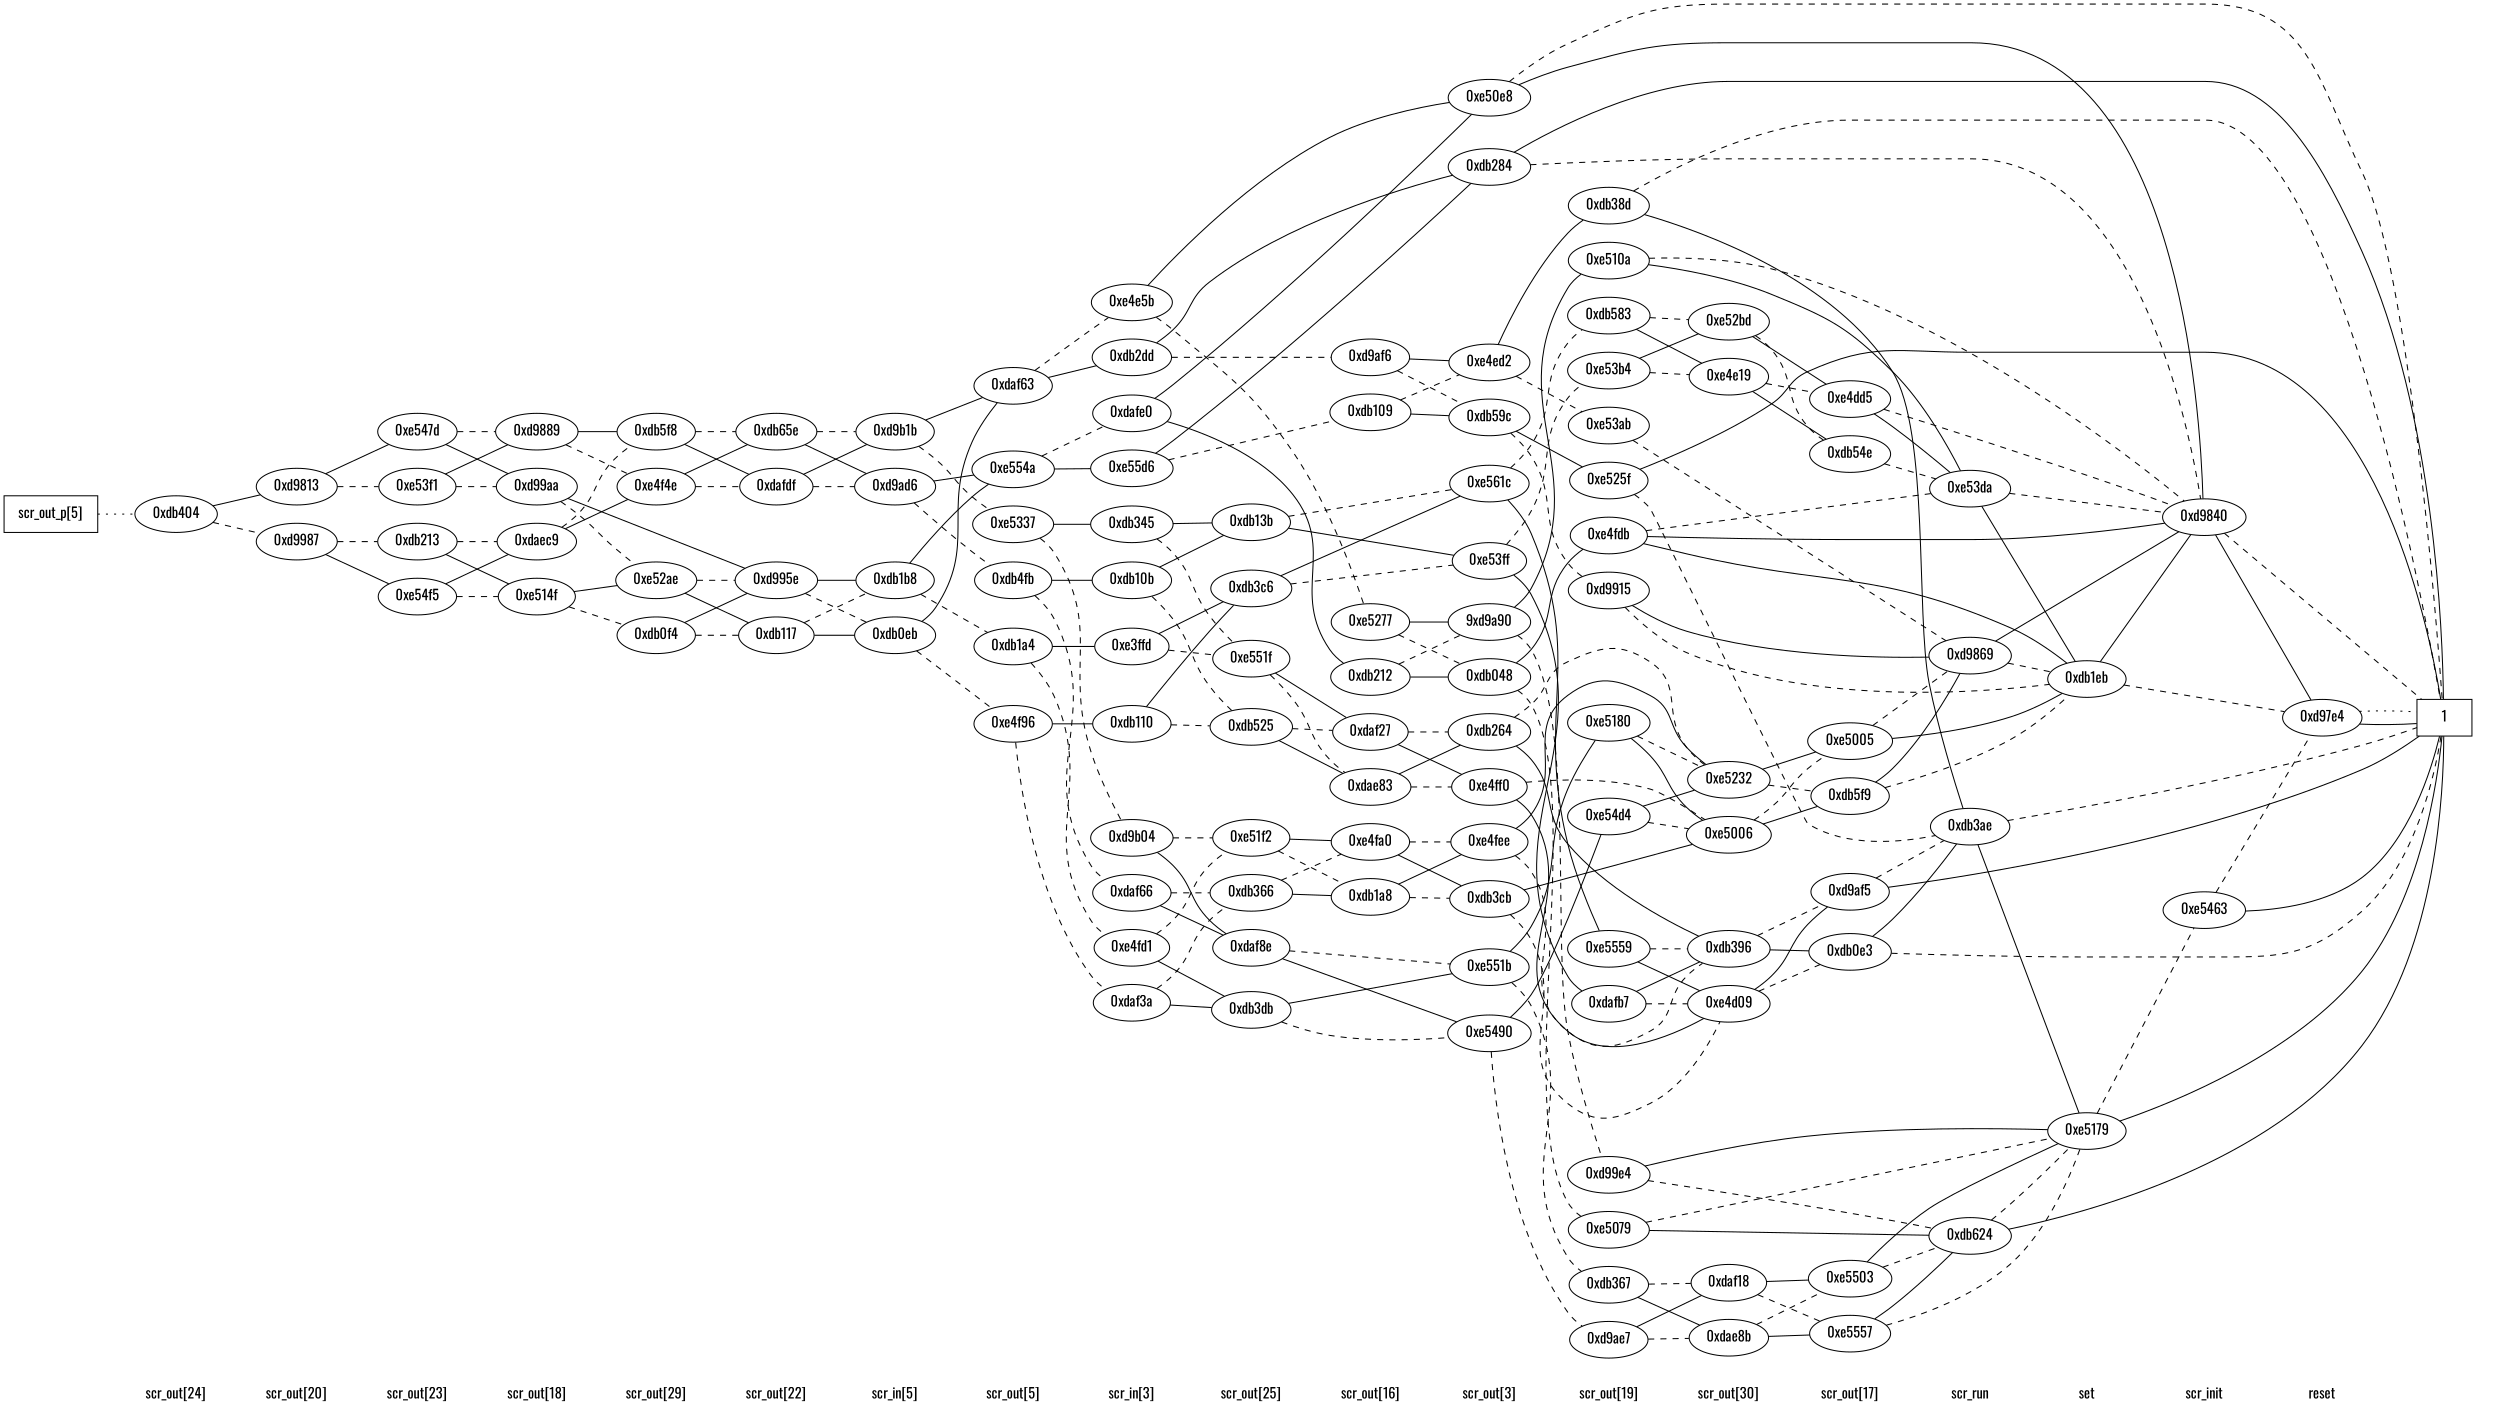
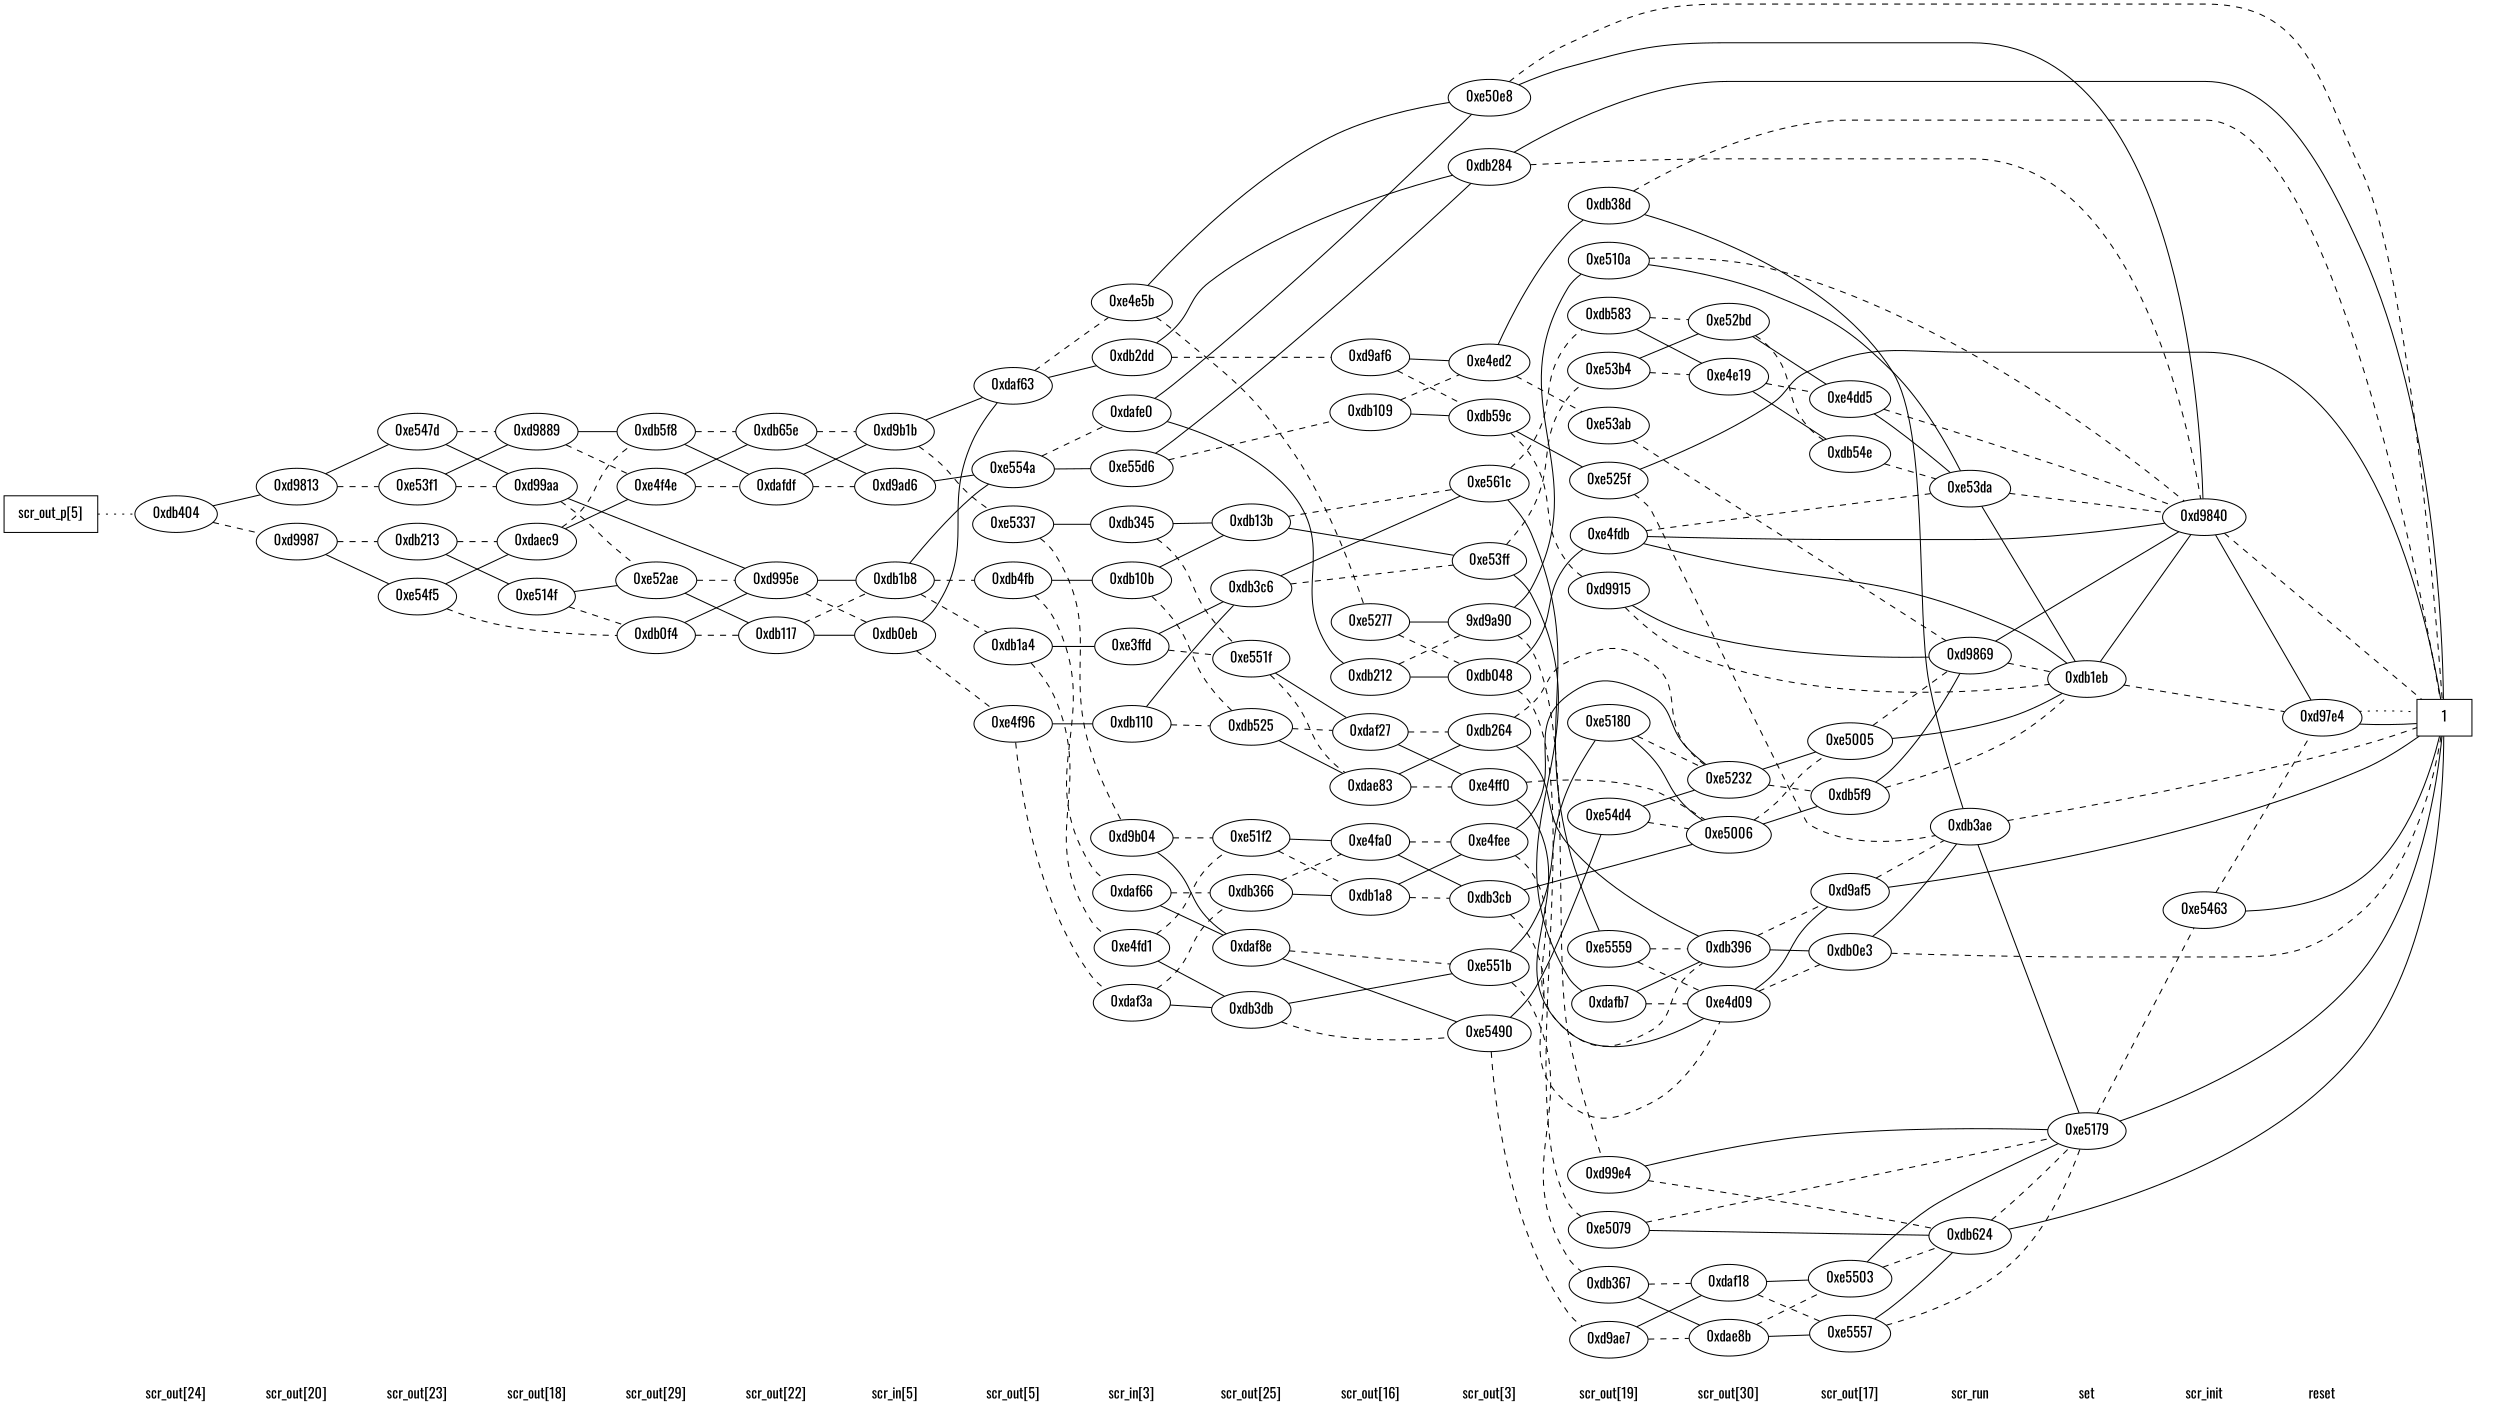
(951, 535) -> (957, 580)
(477, 597) -> (531, 630)
(1661, 973) -> (1661, 973)
